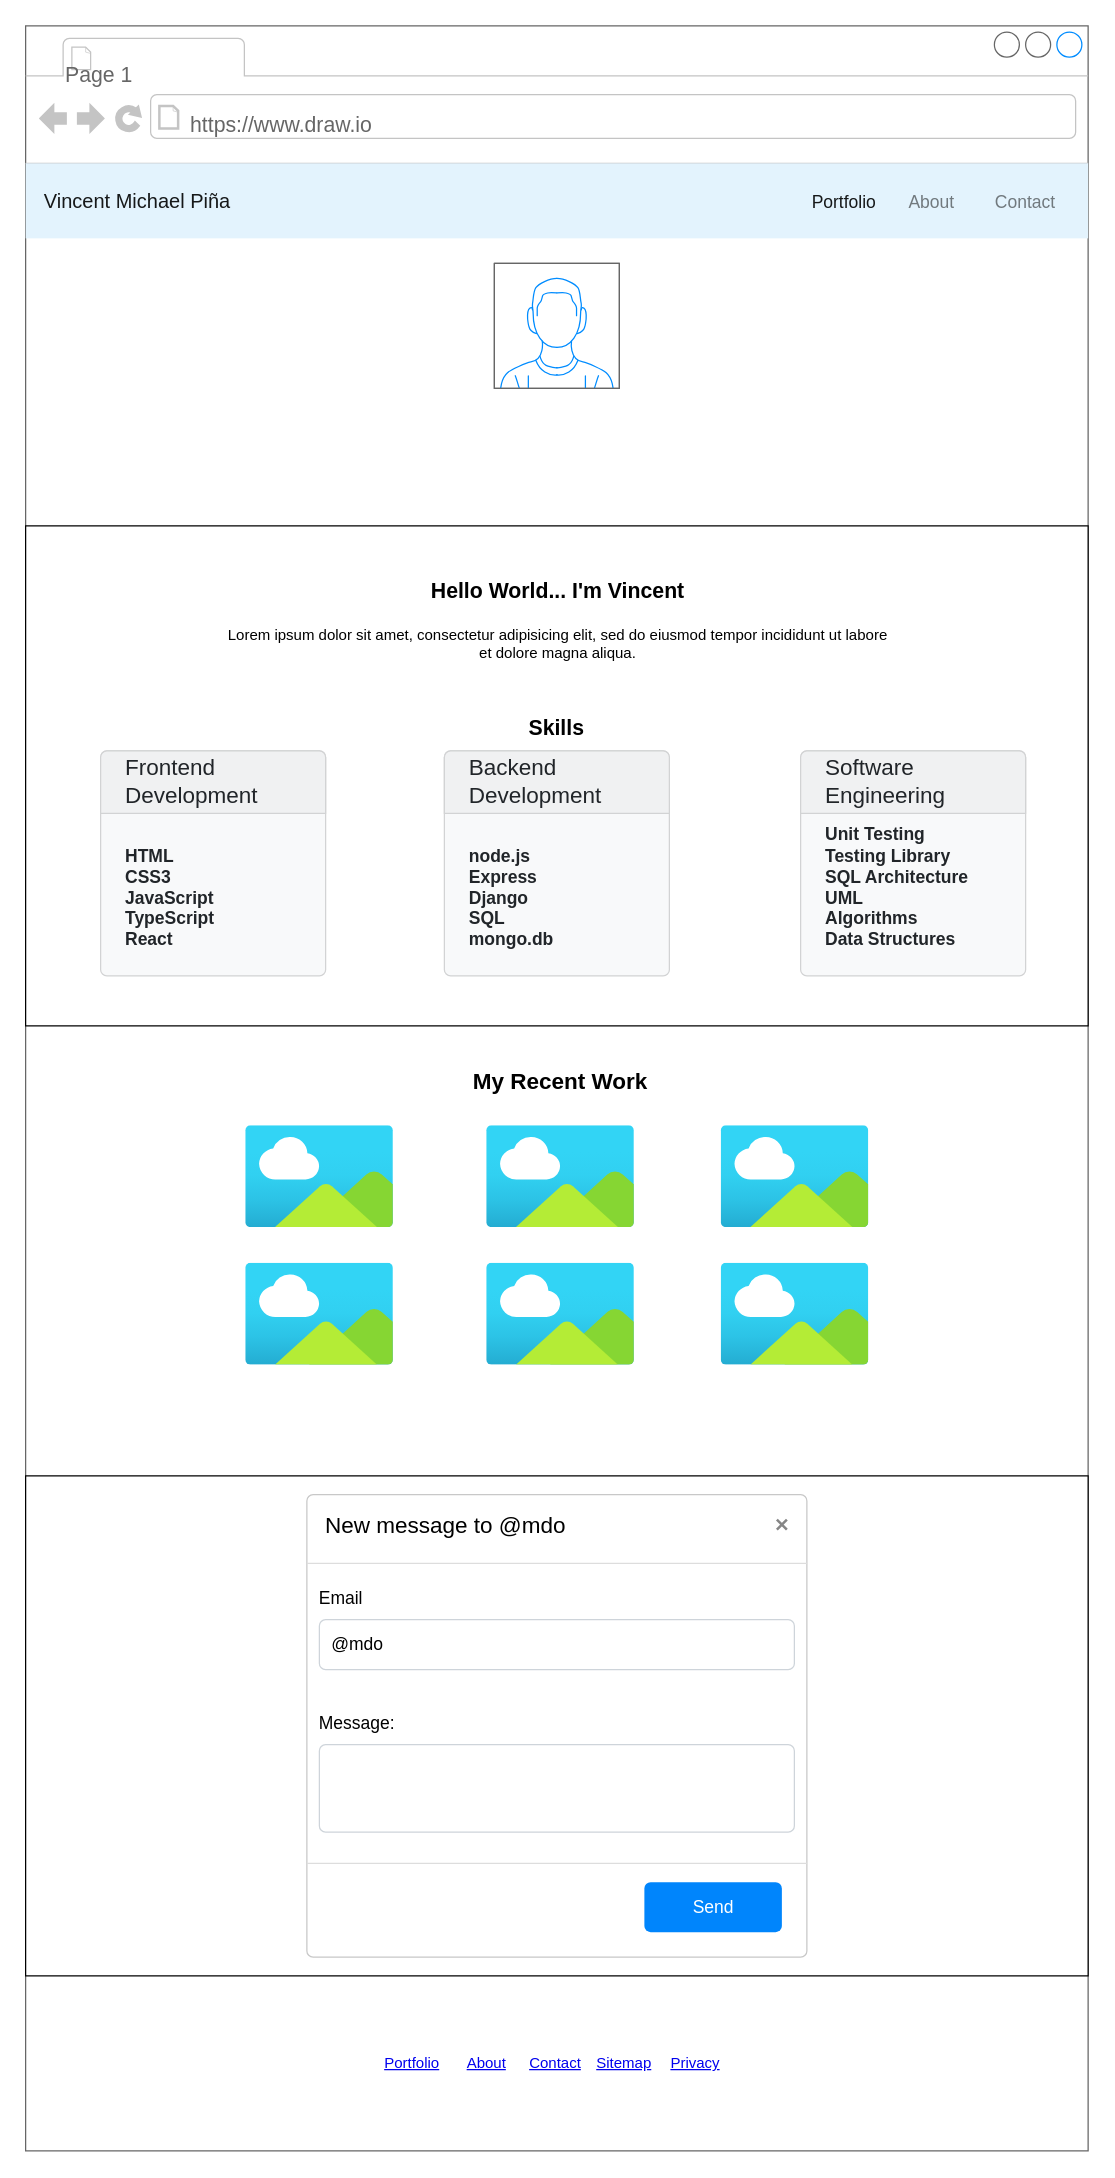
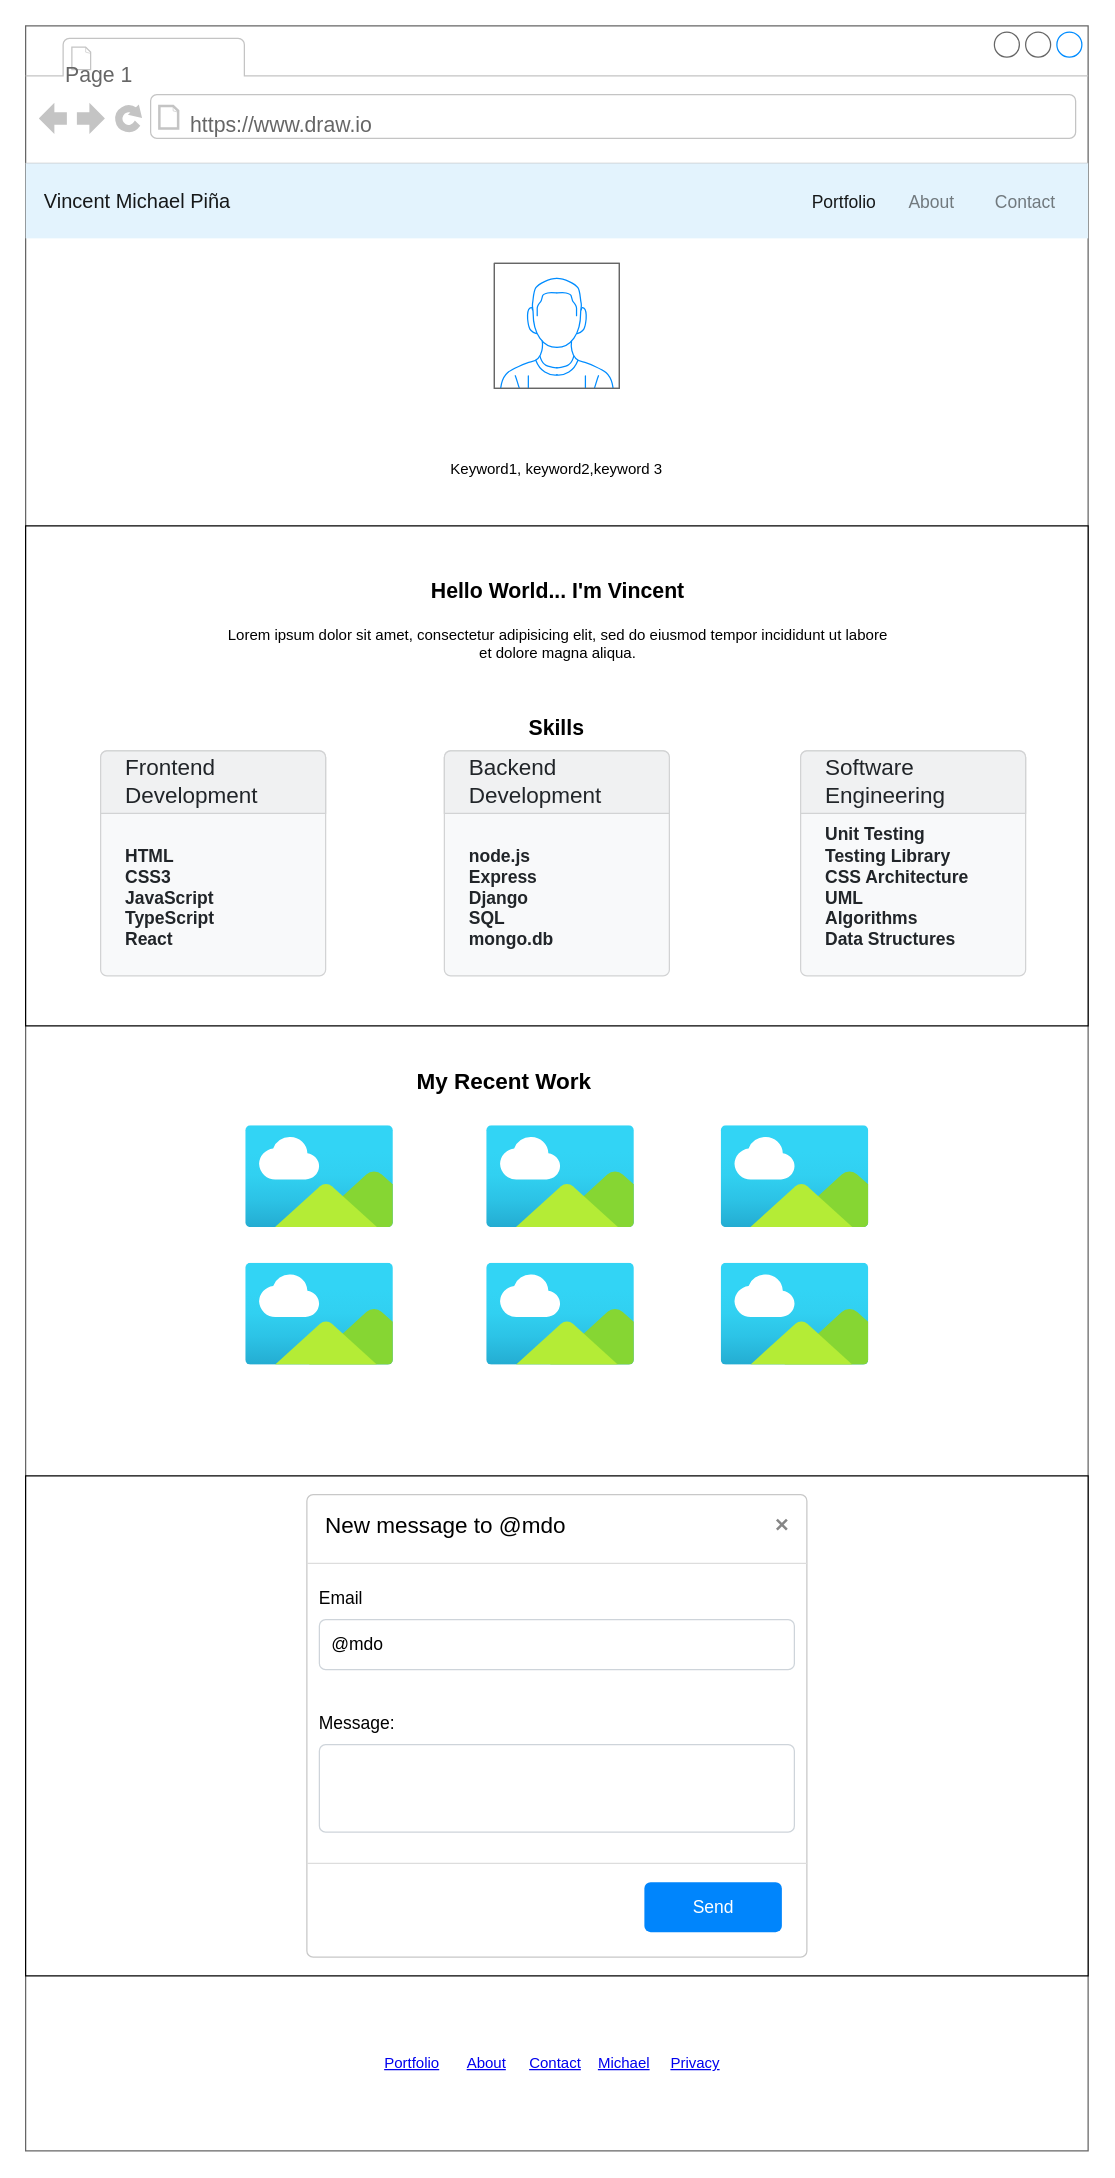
none -> (557, 469)
(899, 886) -> (899, 886)
(560, 1082) -> (504, 1082)
(624, 2063) -> (624, 2063)
